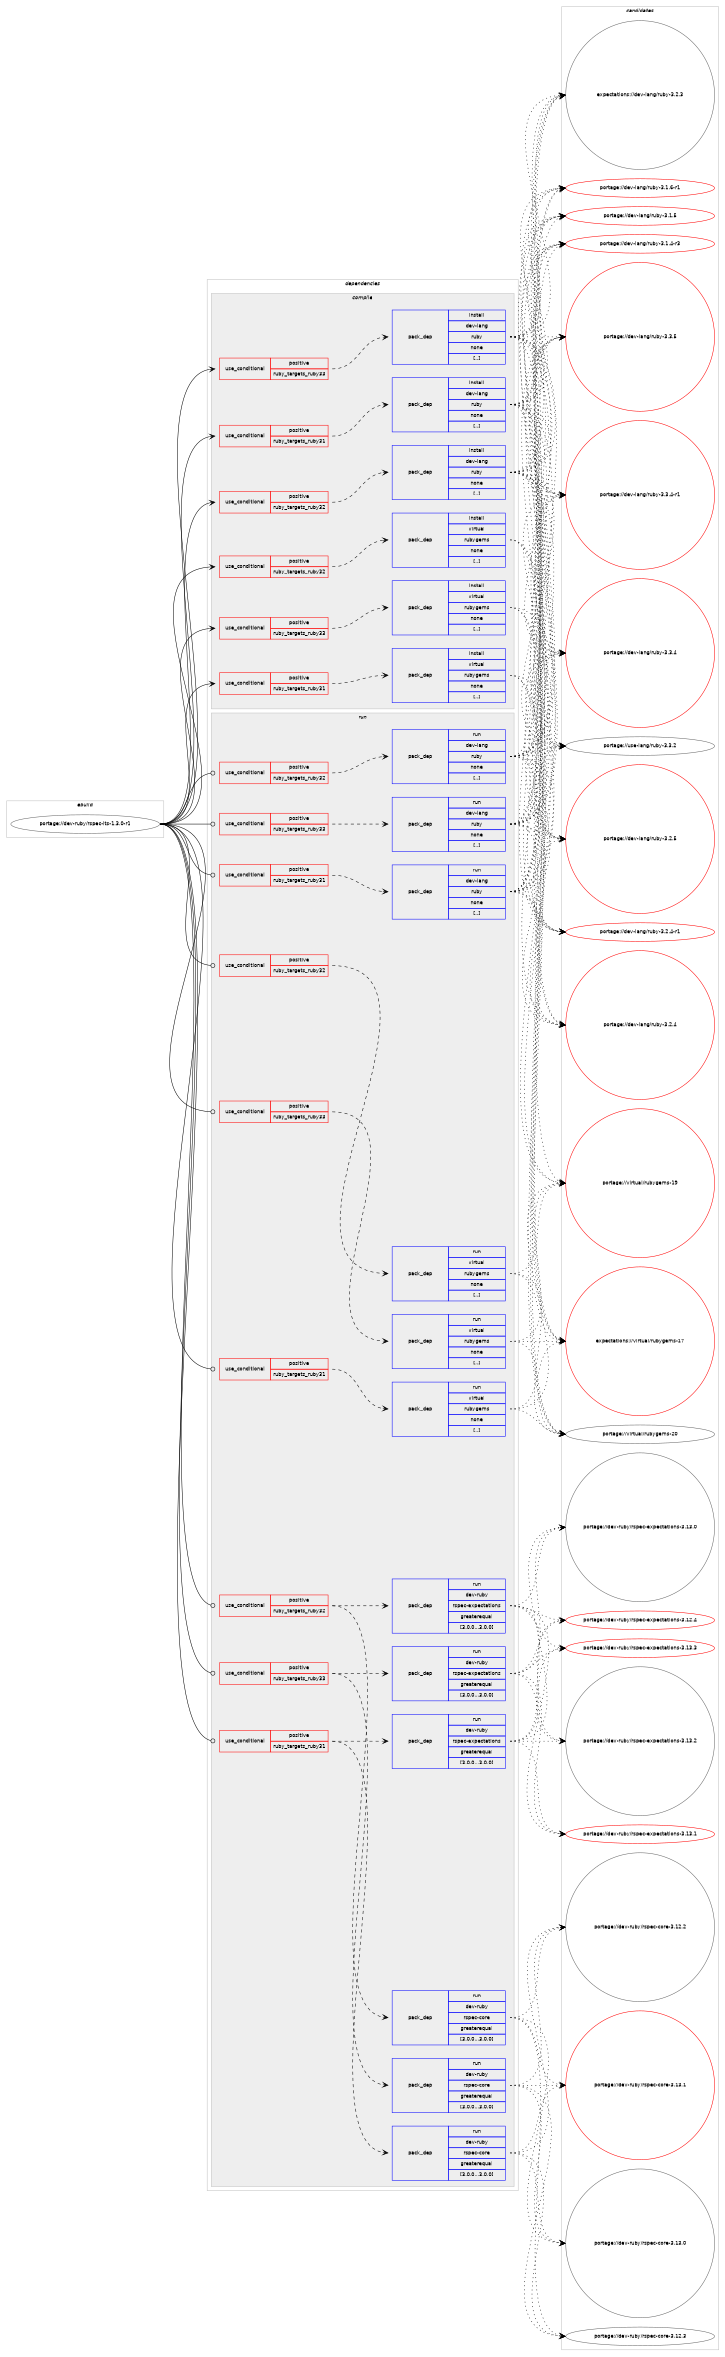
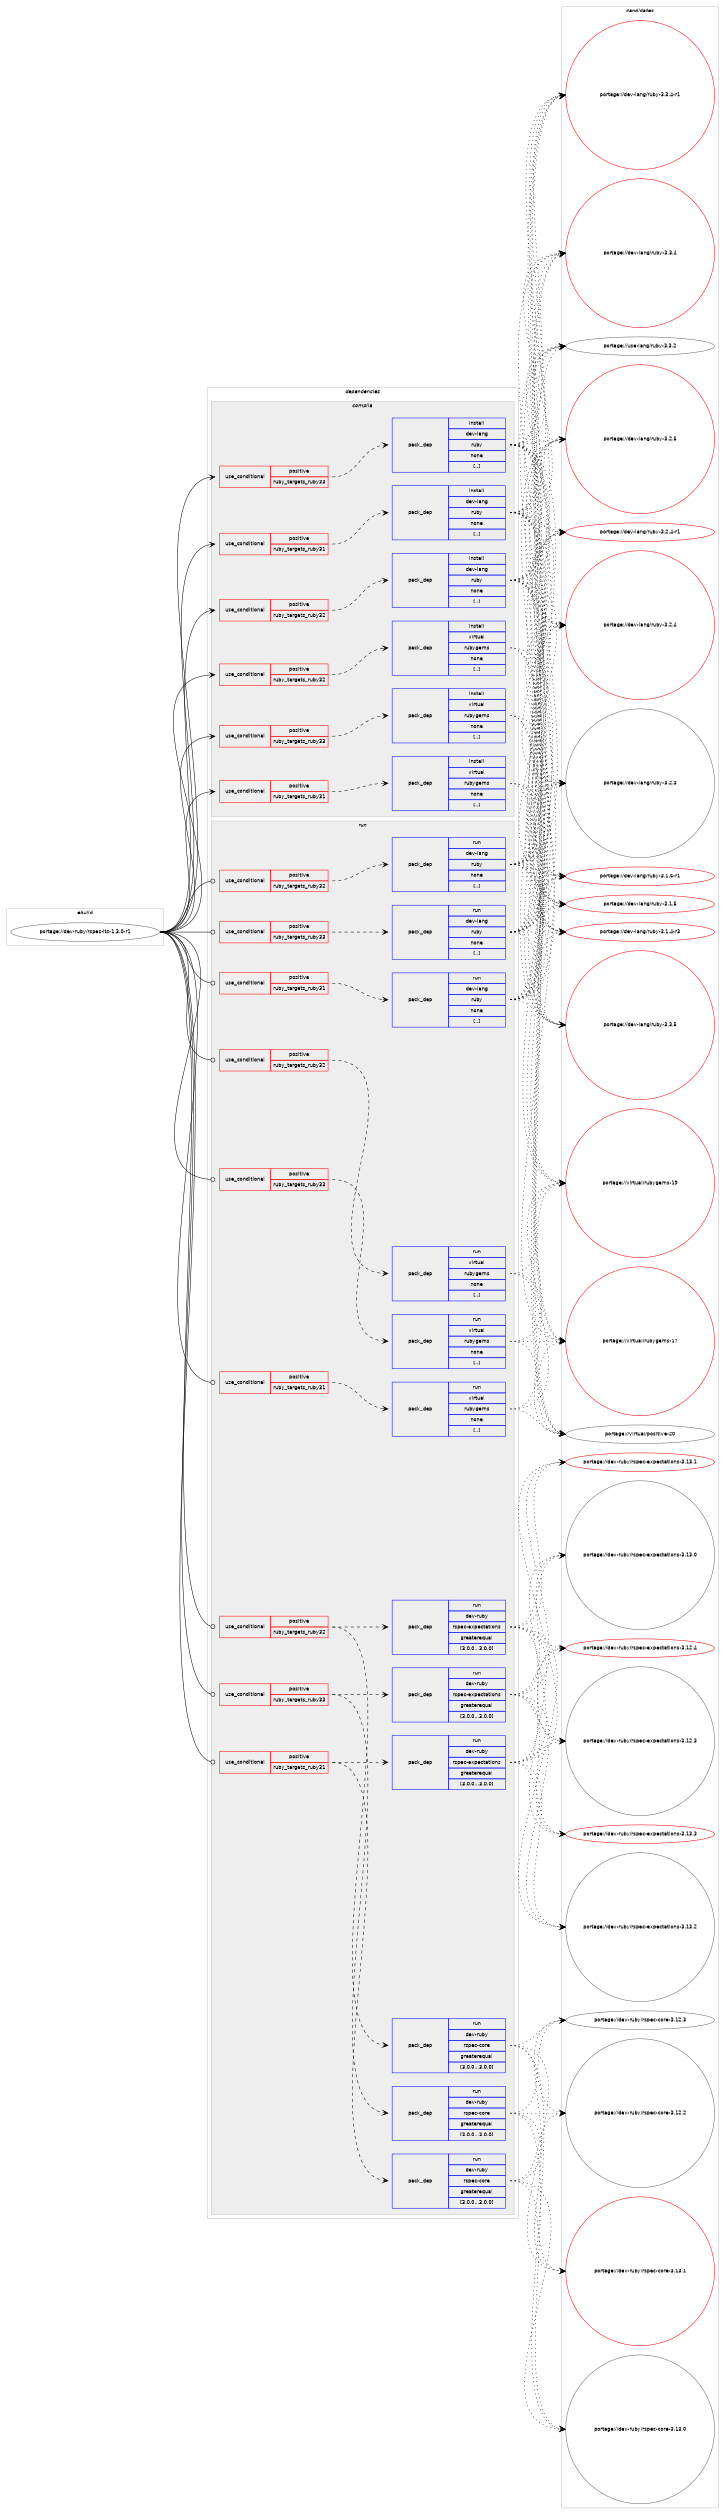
(640, 95) -> (640, 783)
(640, 1341) -> (640, 1341)
(640, 1434) -> (640, 1434)
none -> (640, 1741)
